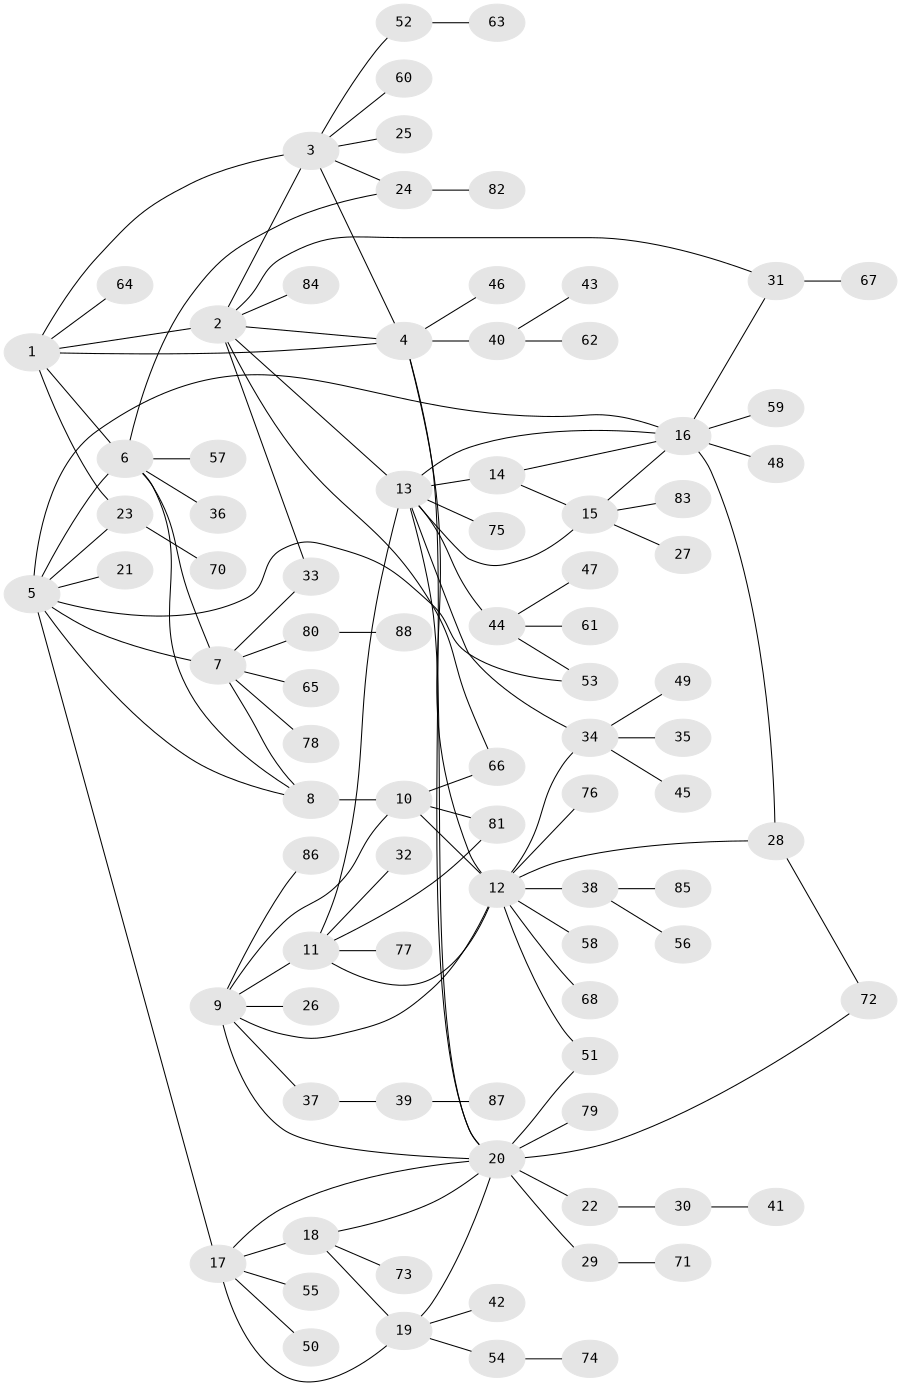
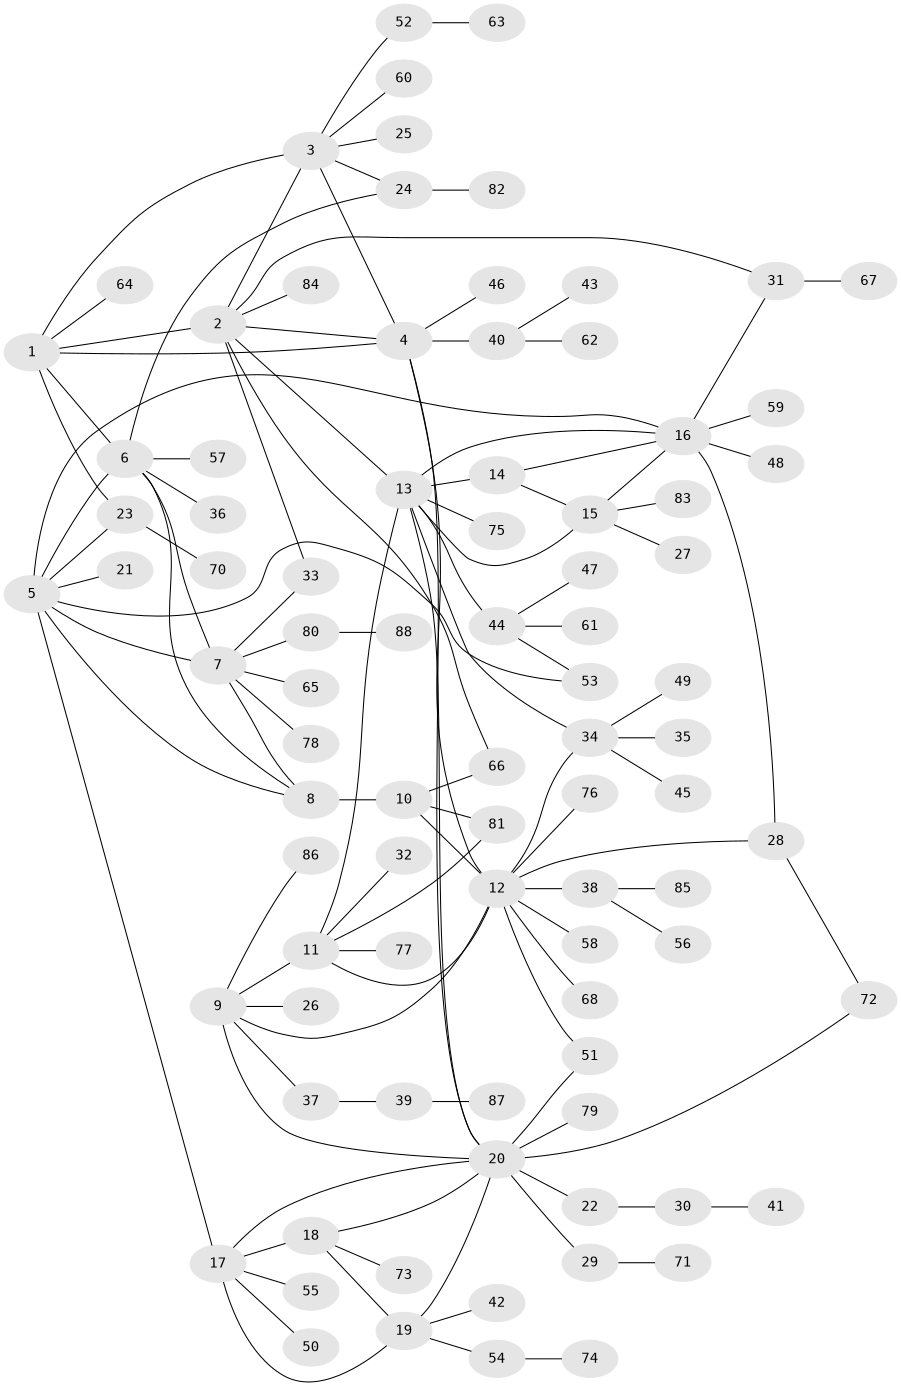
(311, 904) -> none
